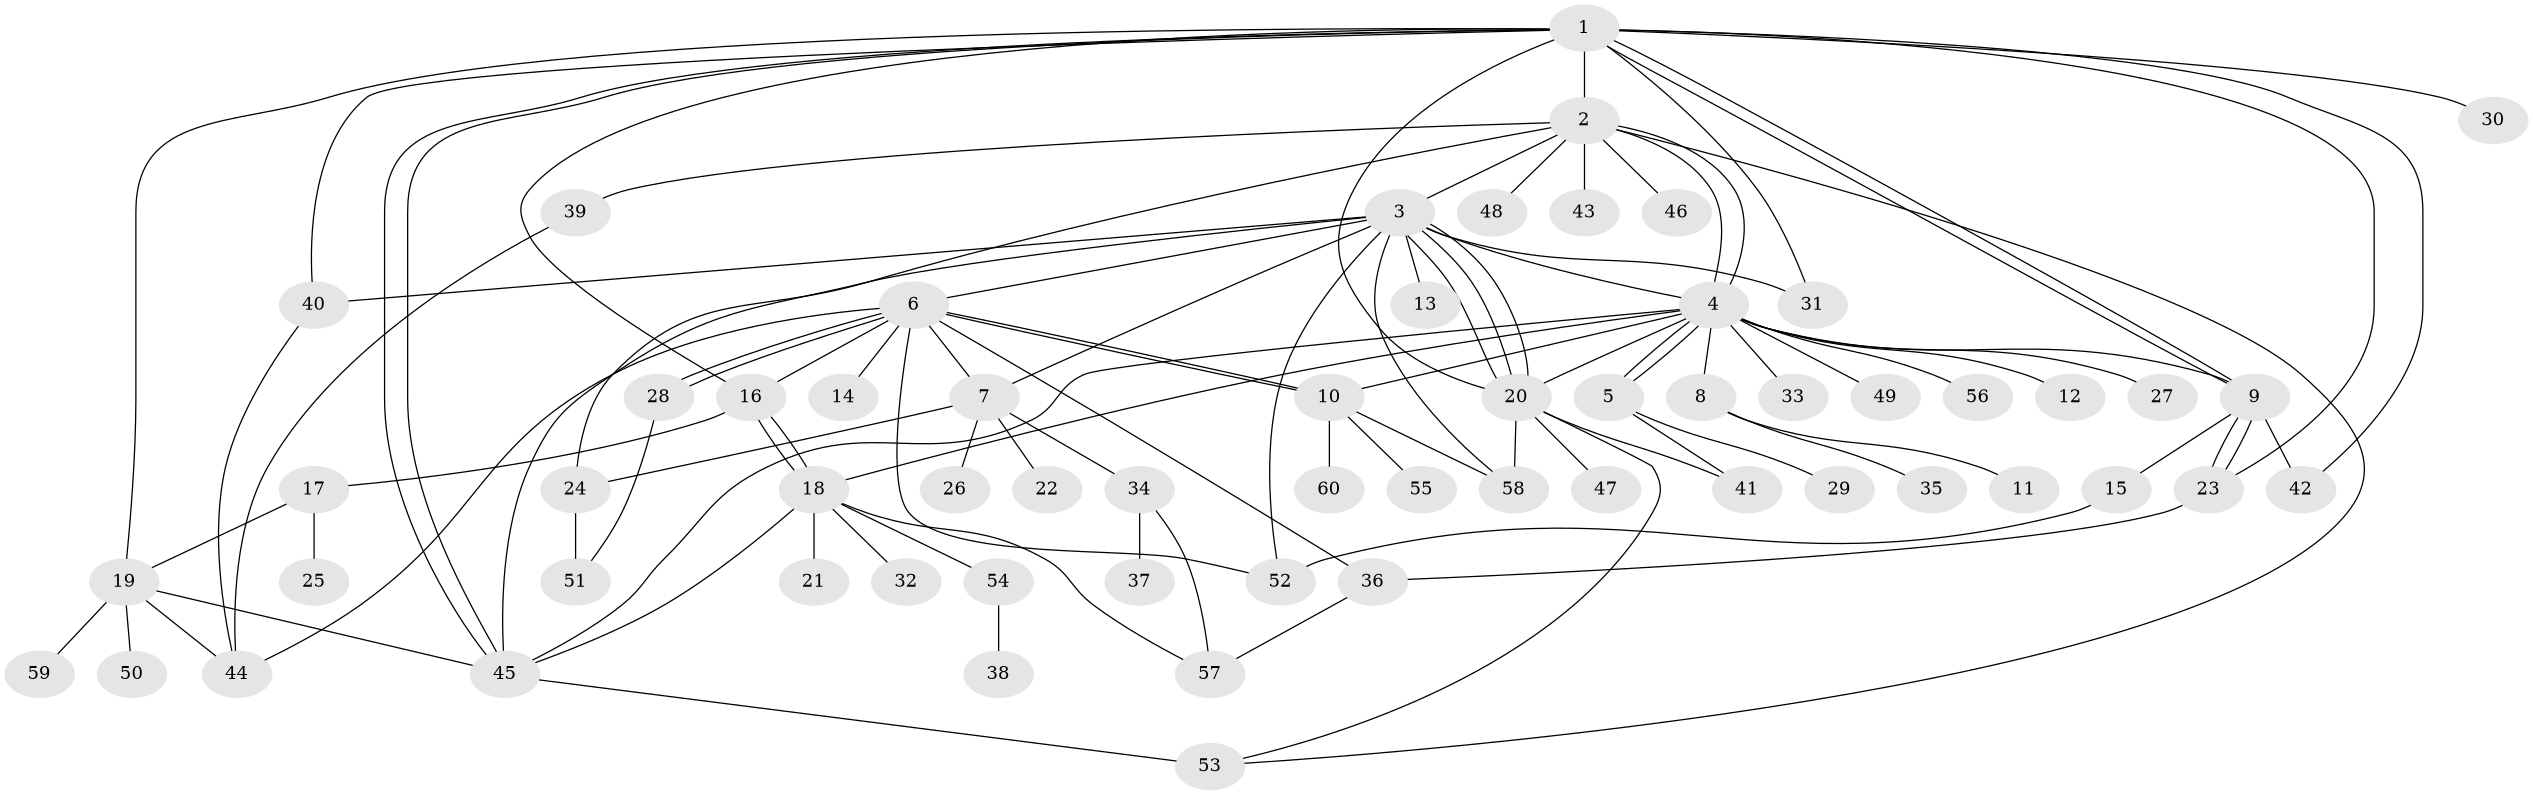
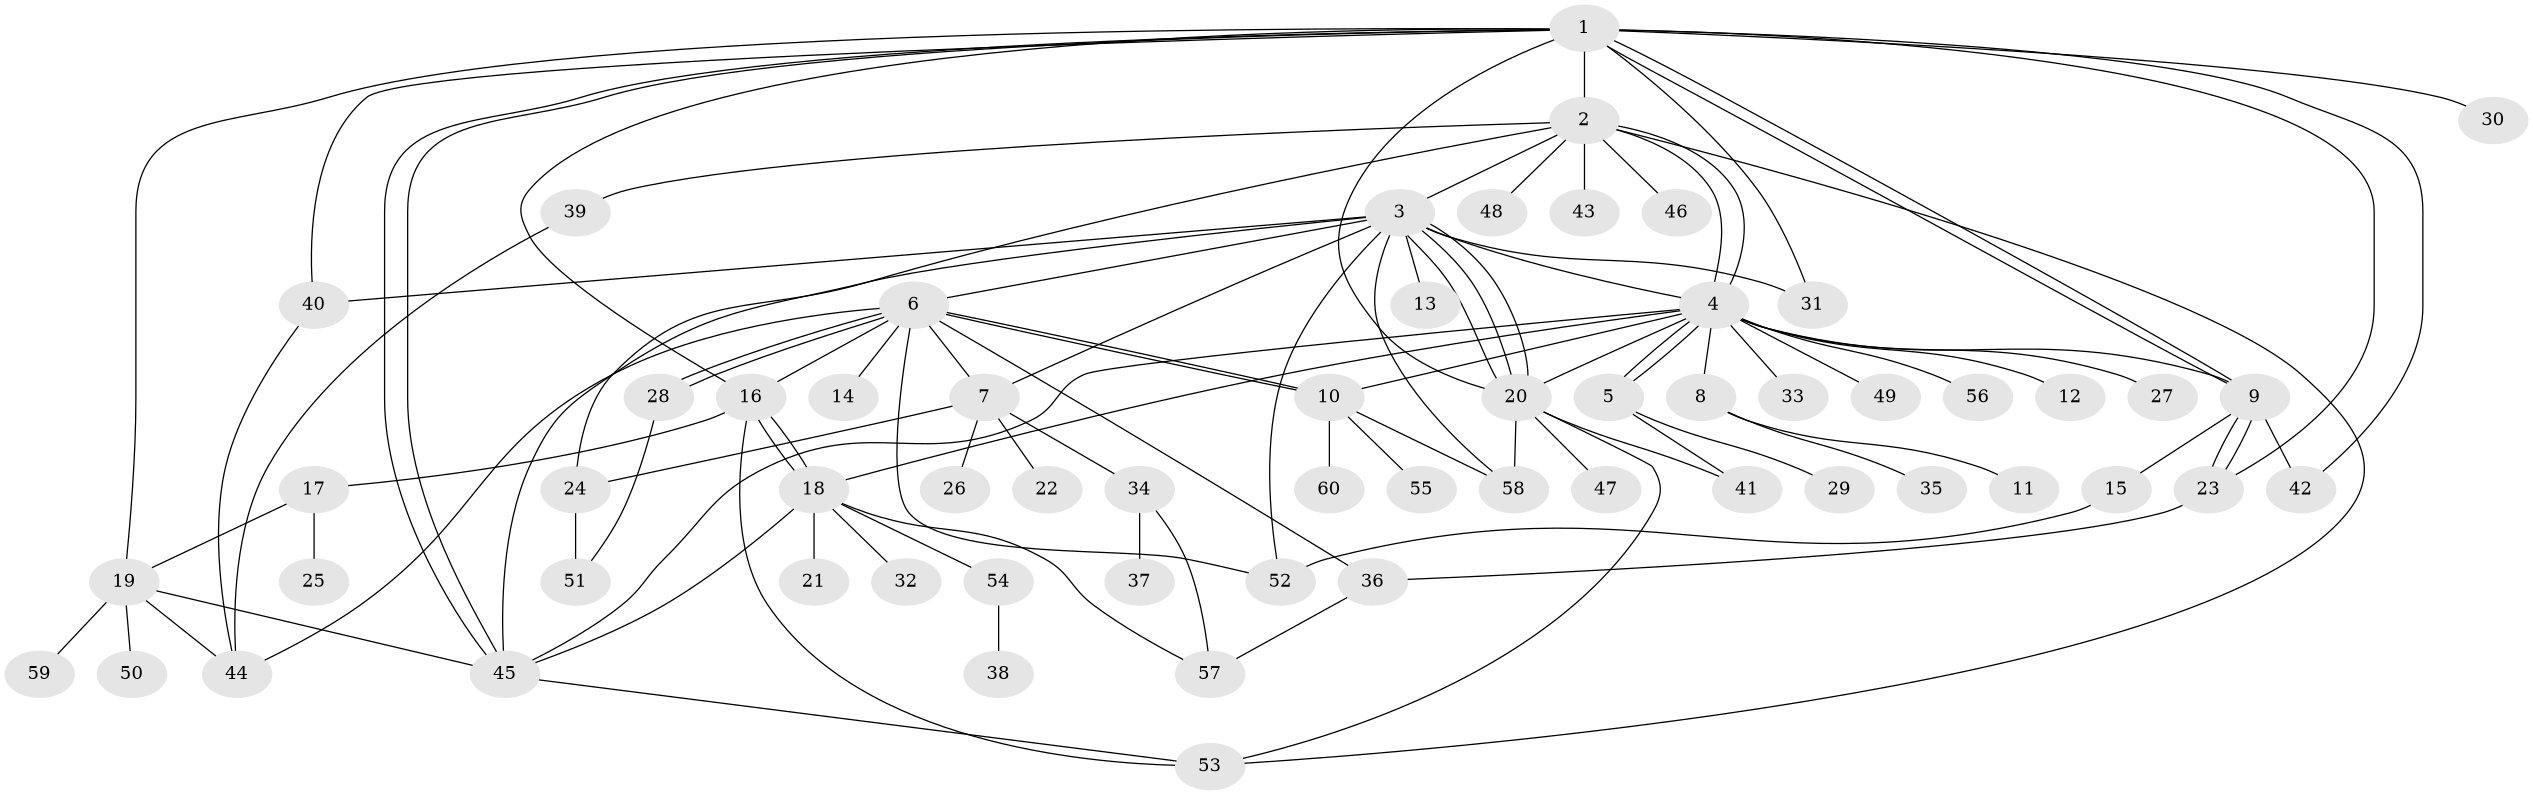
none -> (865, 692)
